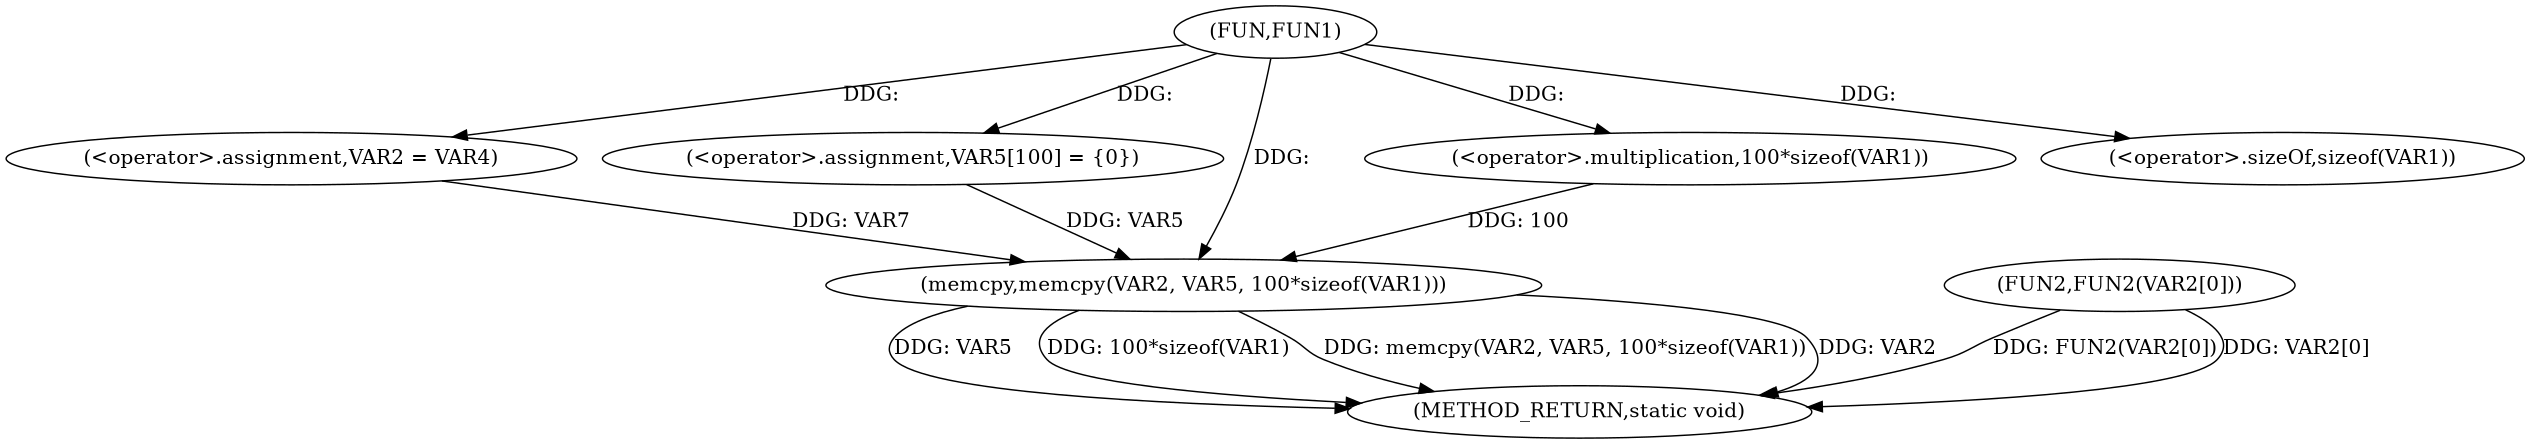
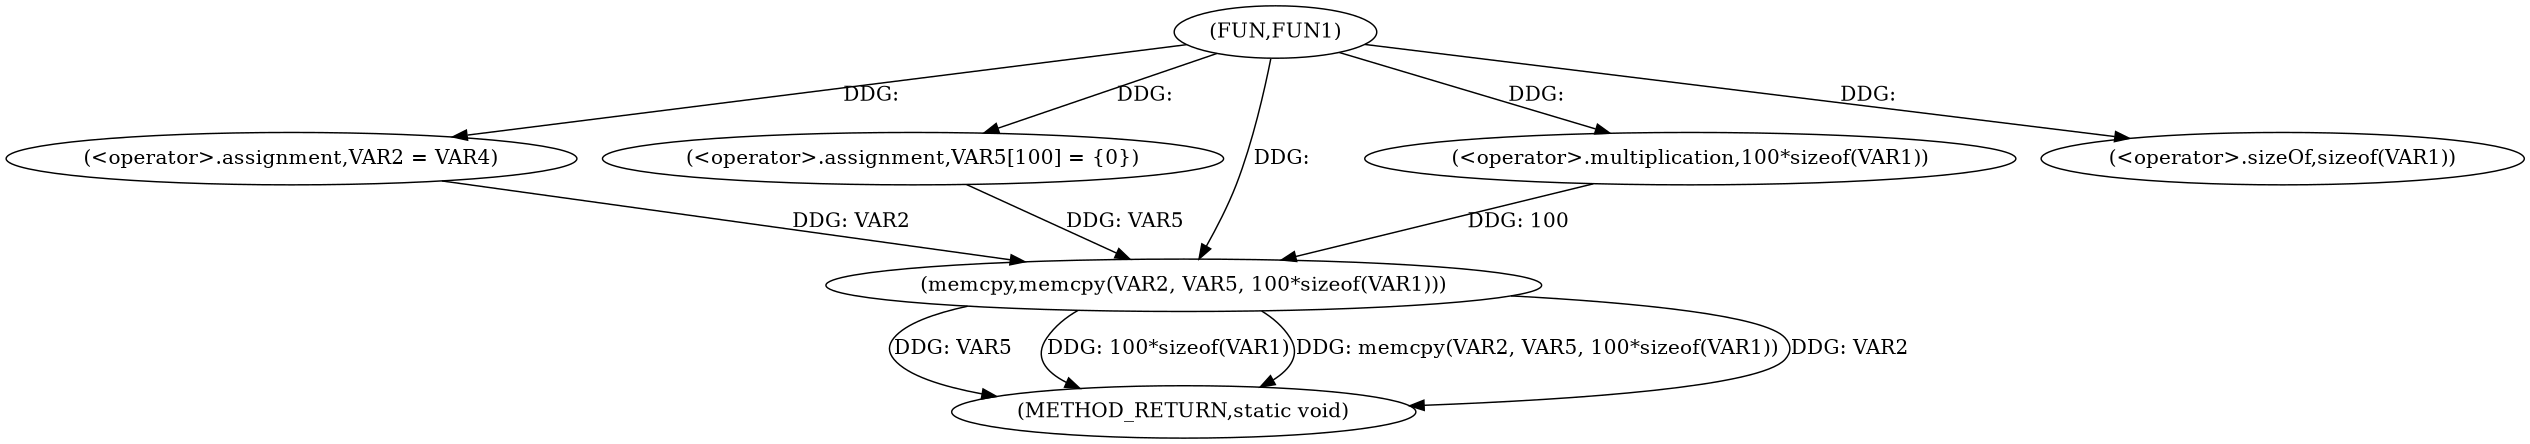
(852, 222) -> (852, 222)
(2120, 285) -> none
